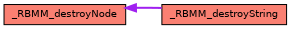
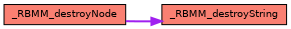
(149, 8) -> (139, 21)
